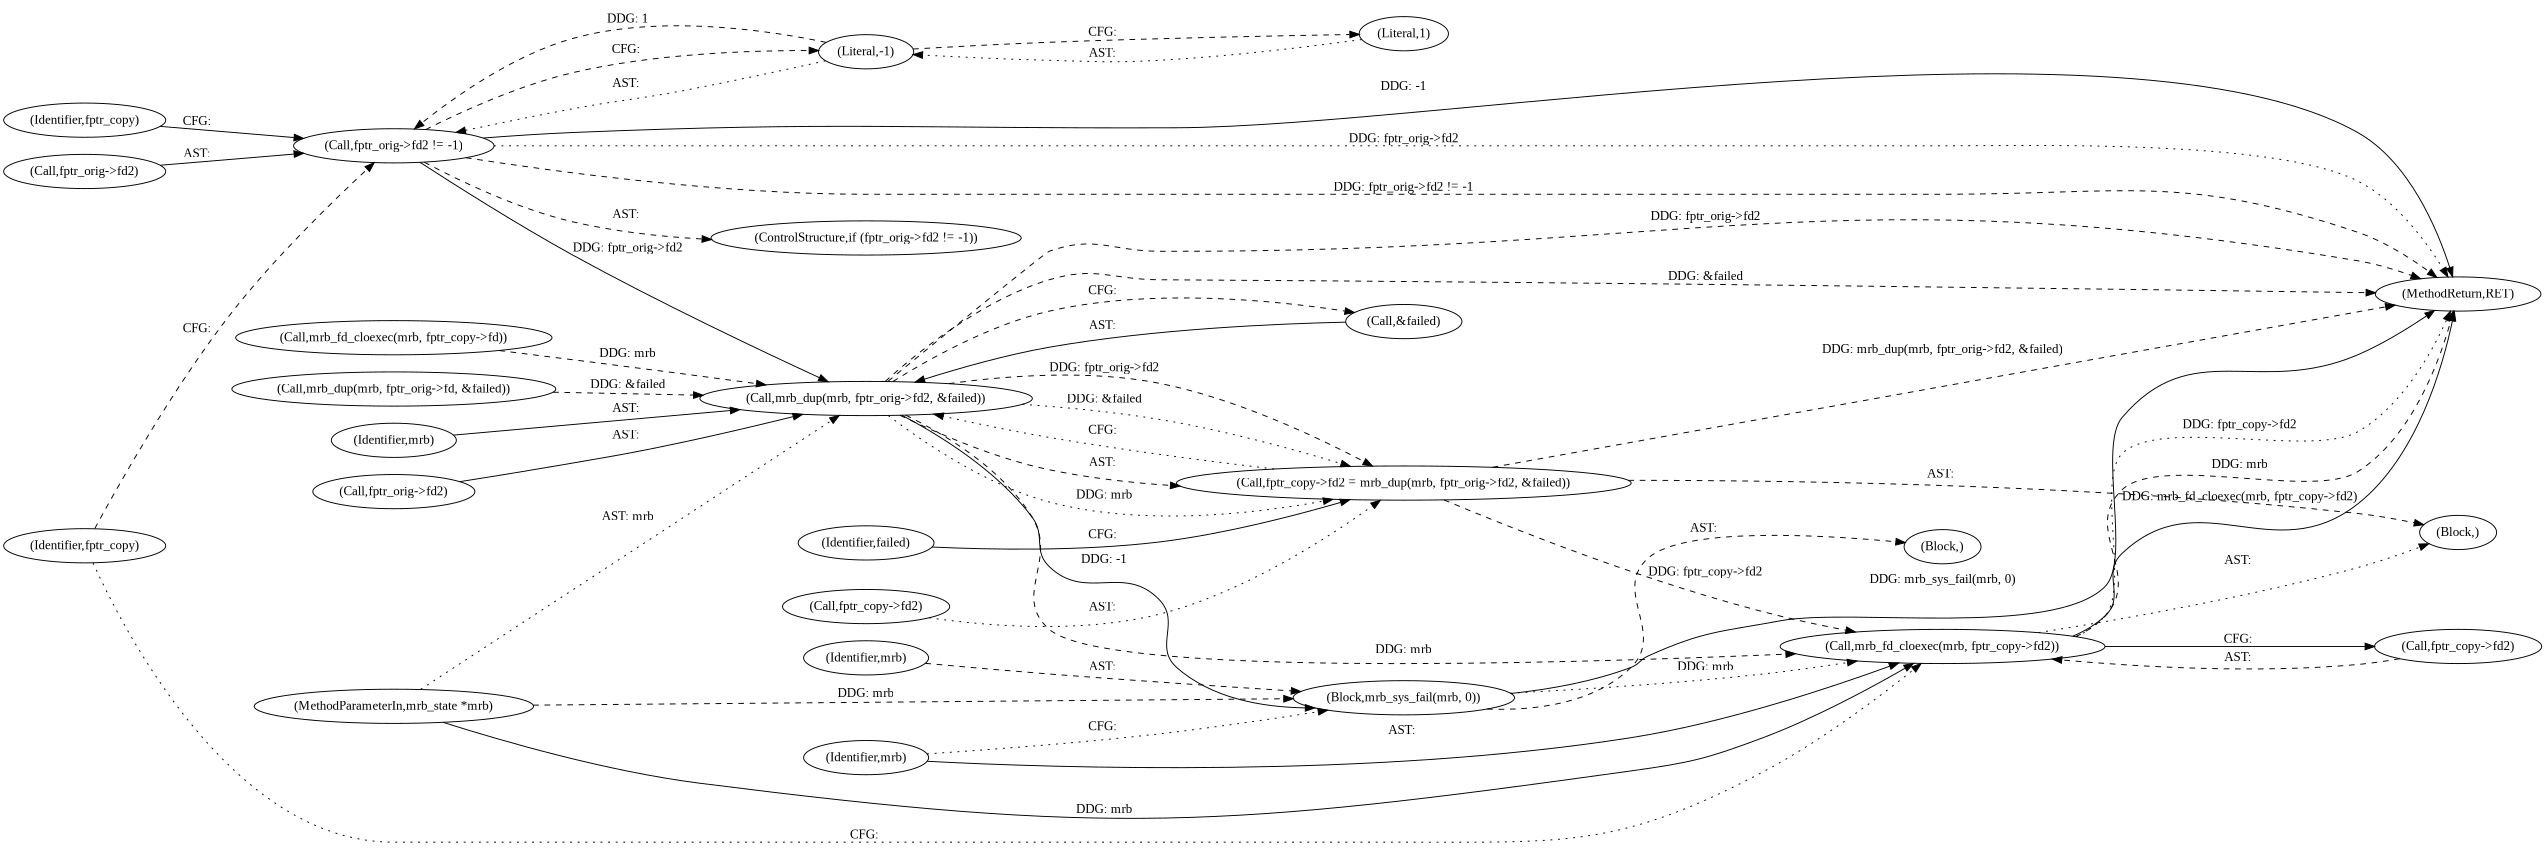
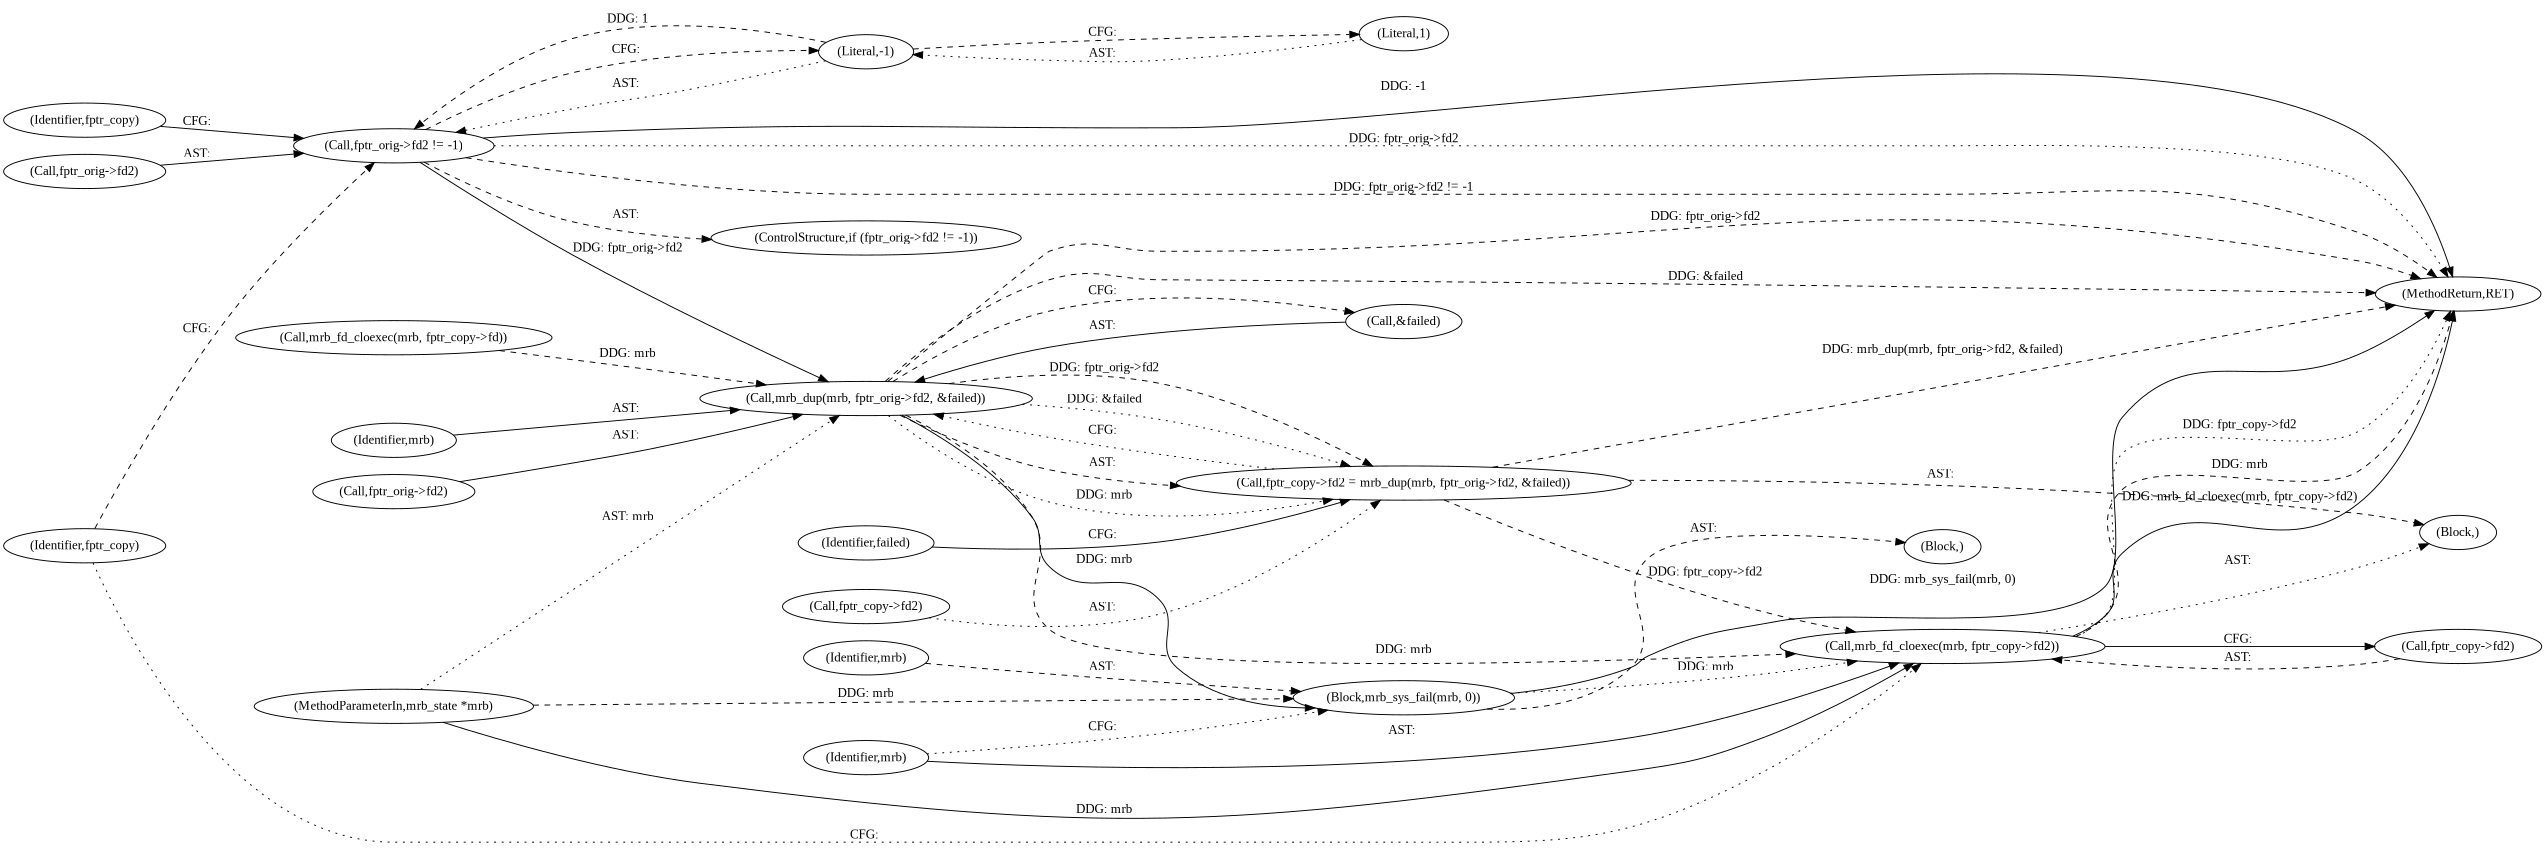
(394, 389) -> none
(1104, 560) -> (1104, 560)
